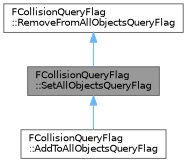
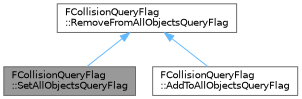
(94, 118) -> (190, 53)
